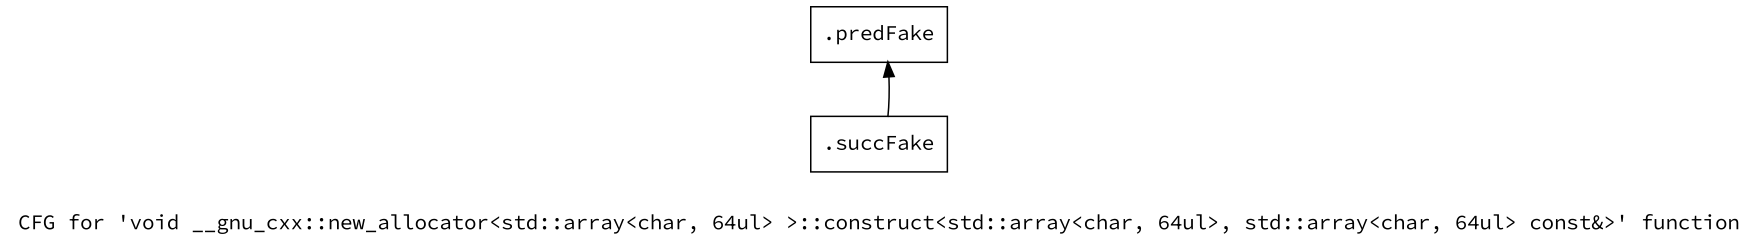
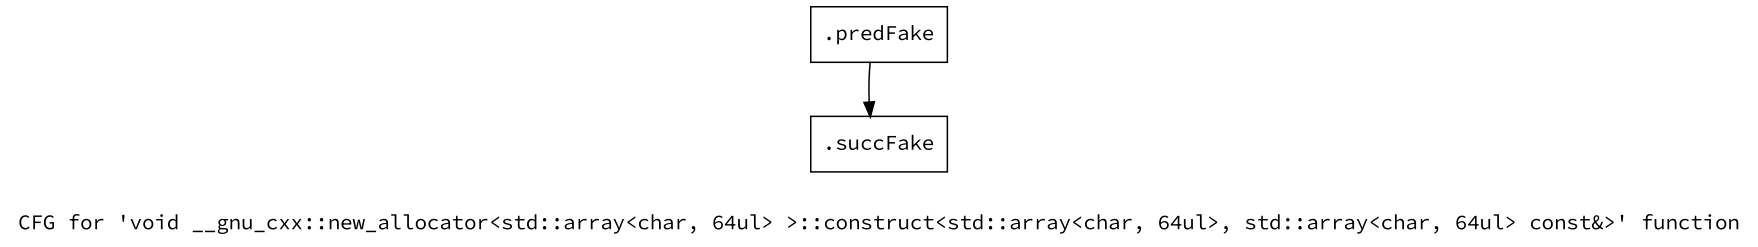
(889, 97) -> (869, 82)
